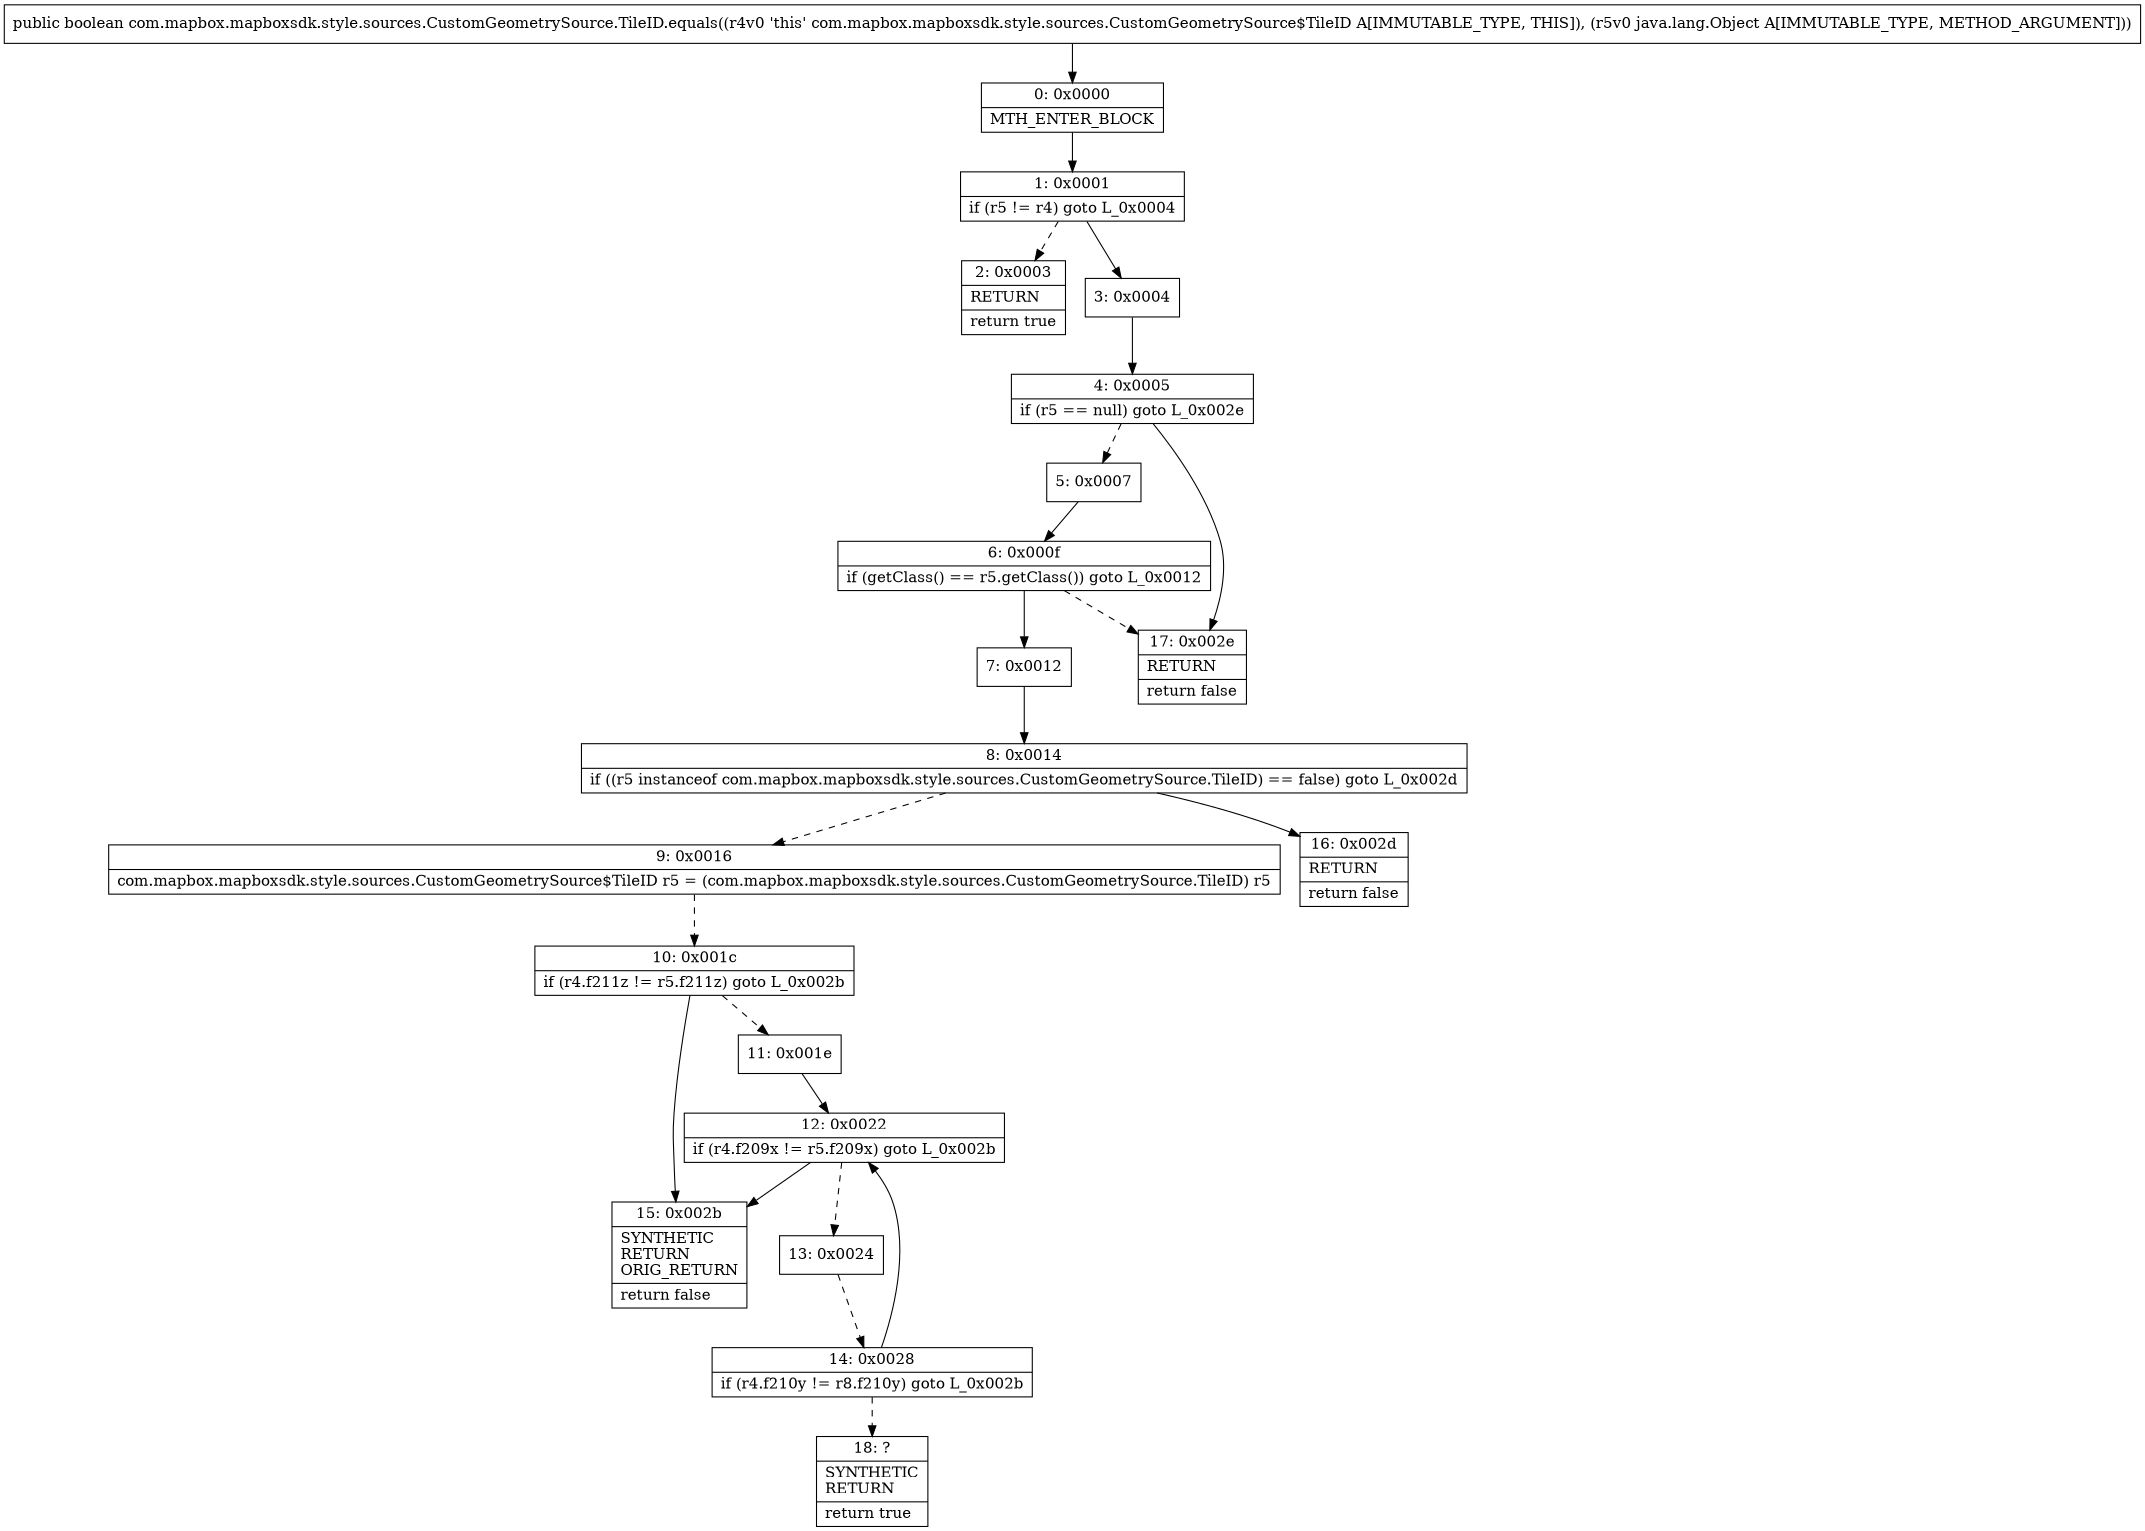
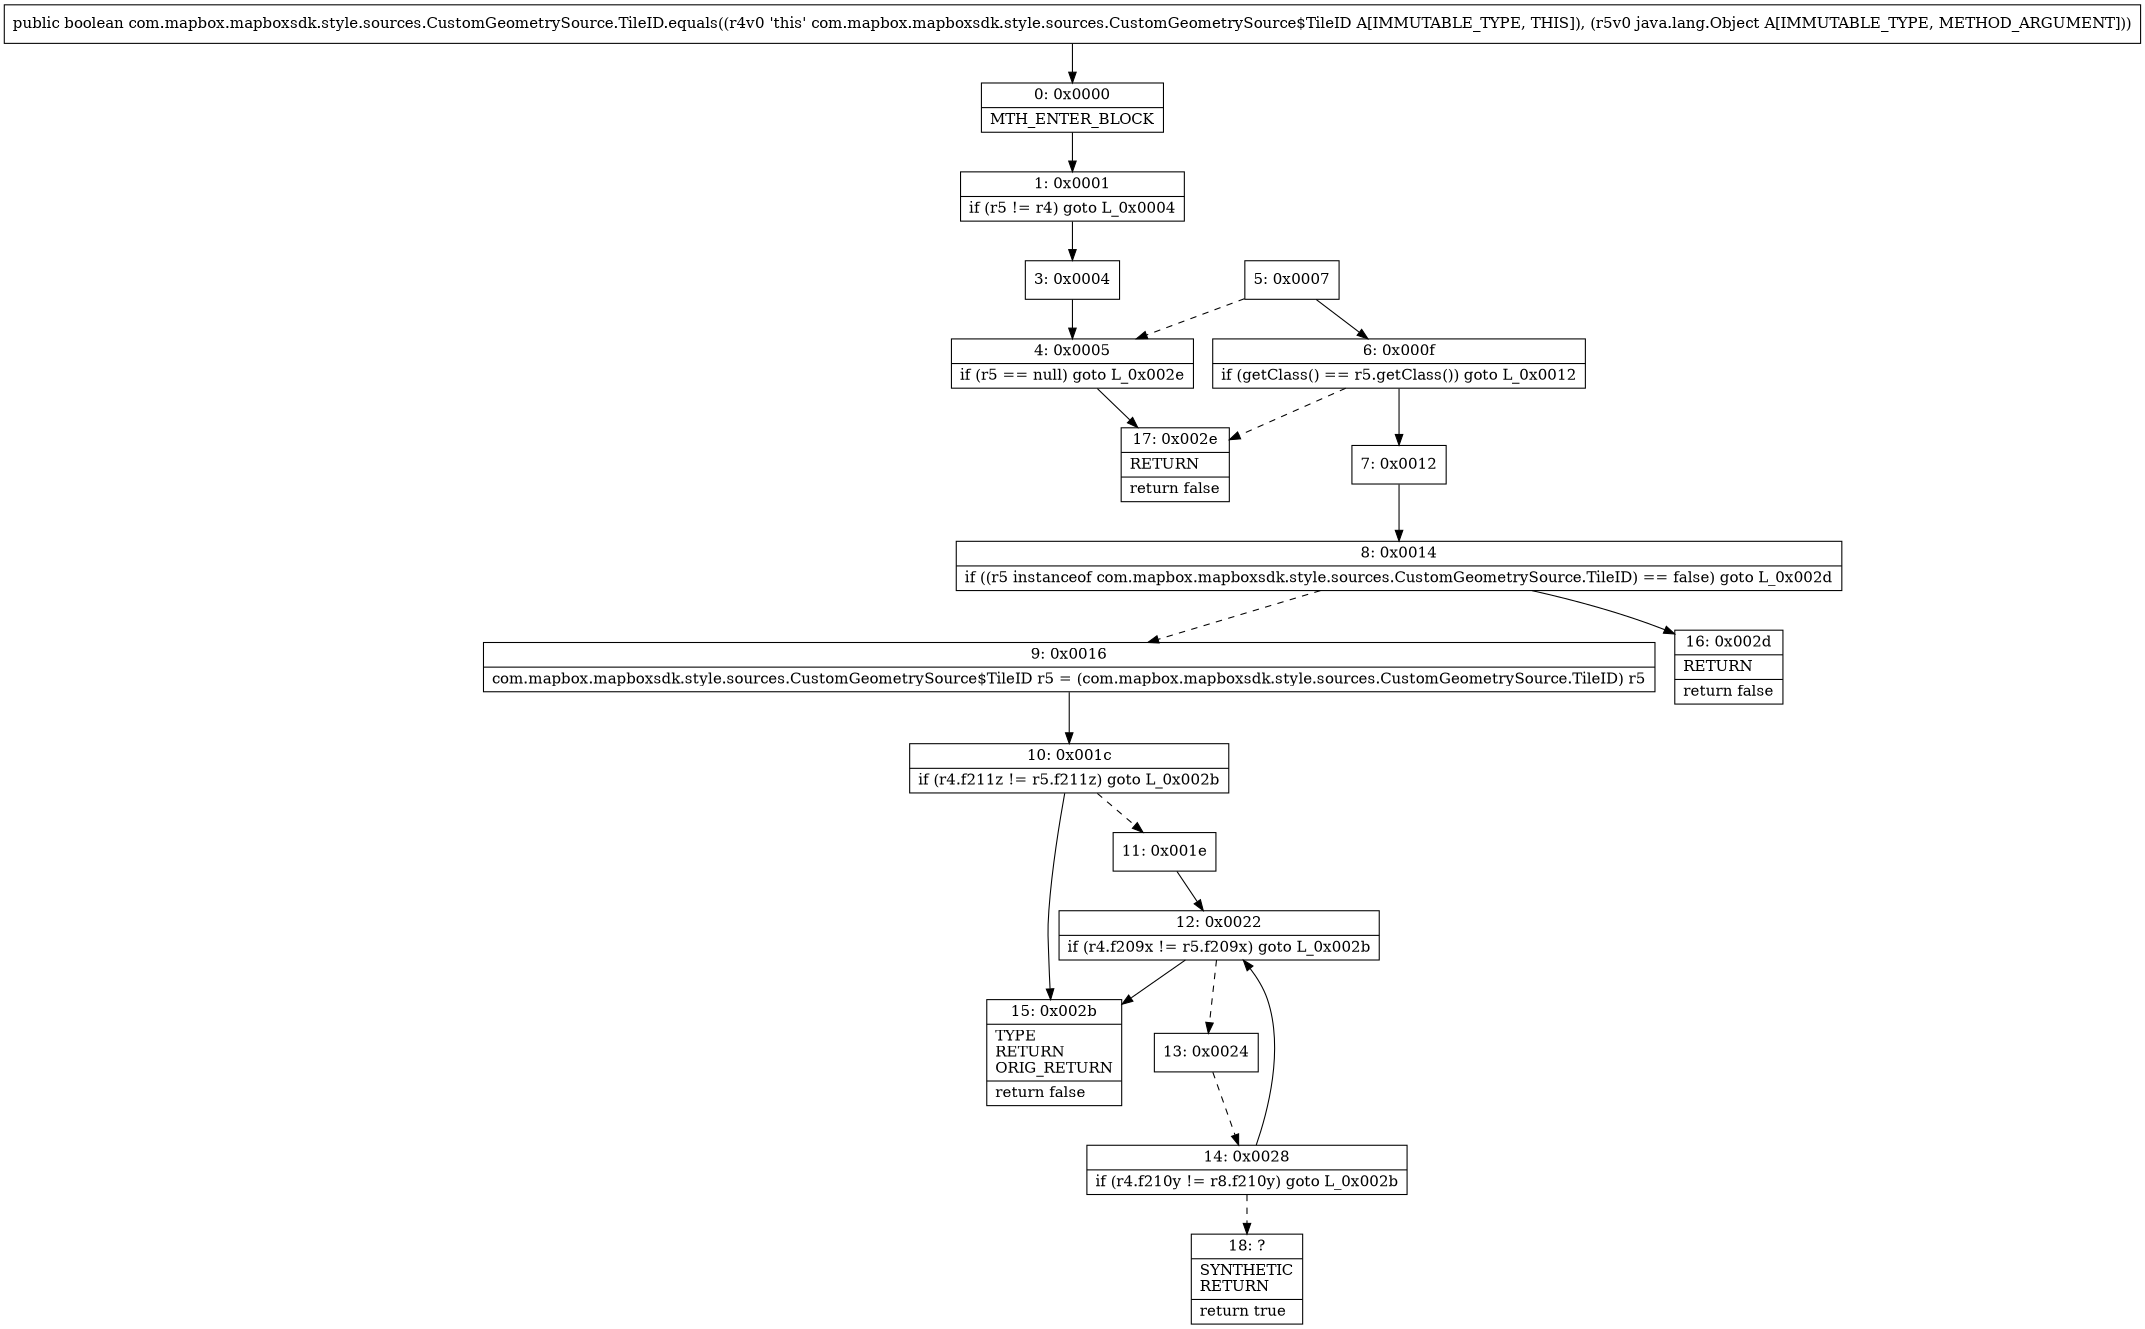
(1014, 298) -> none
(1114, 438) -> (1196, 317)
(694, 915) -> (1069, 712)
(668, 1238) -> (1016, 1036)
